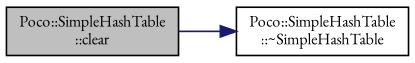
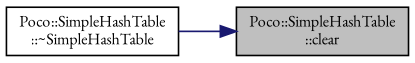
(199, 31) -> (199, 31)
